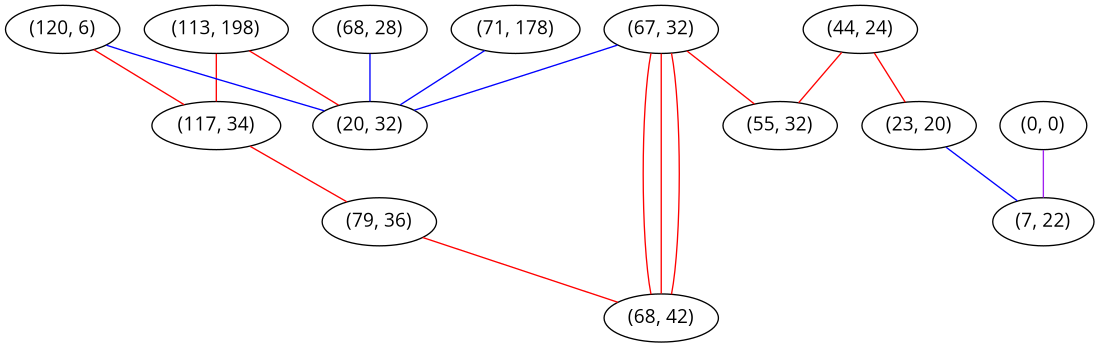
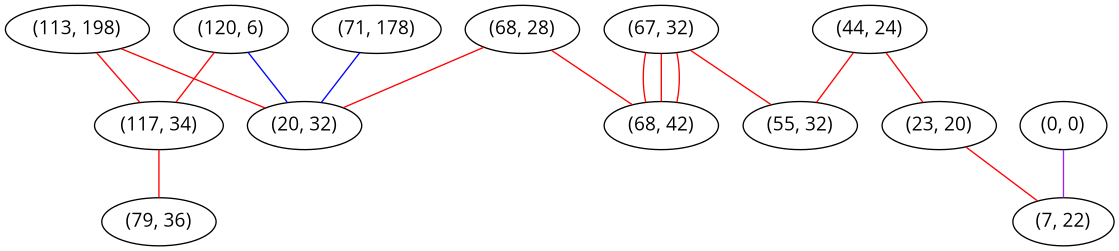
(370, 78) -> (414, 77)
(516, 78) -> none
(982, 174) -> (1002, 174)
(520, 270) -> (592, 78)
